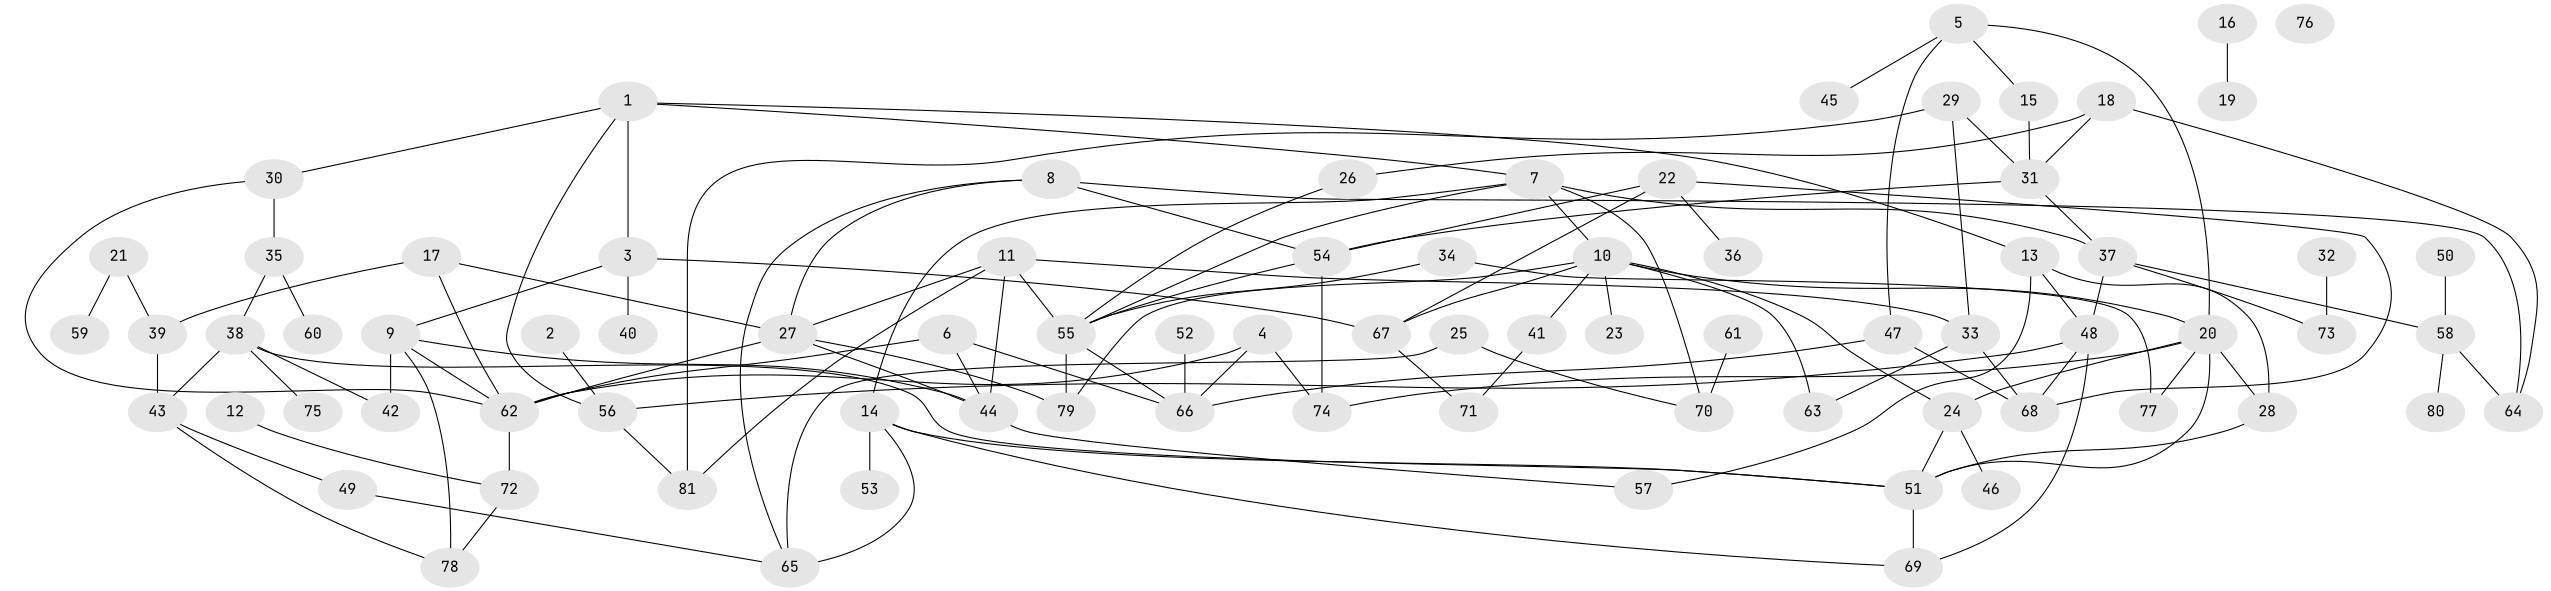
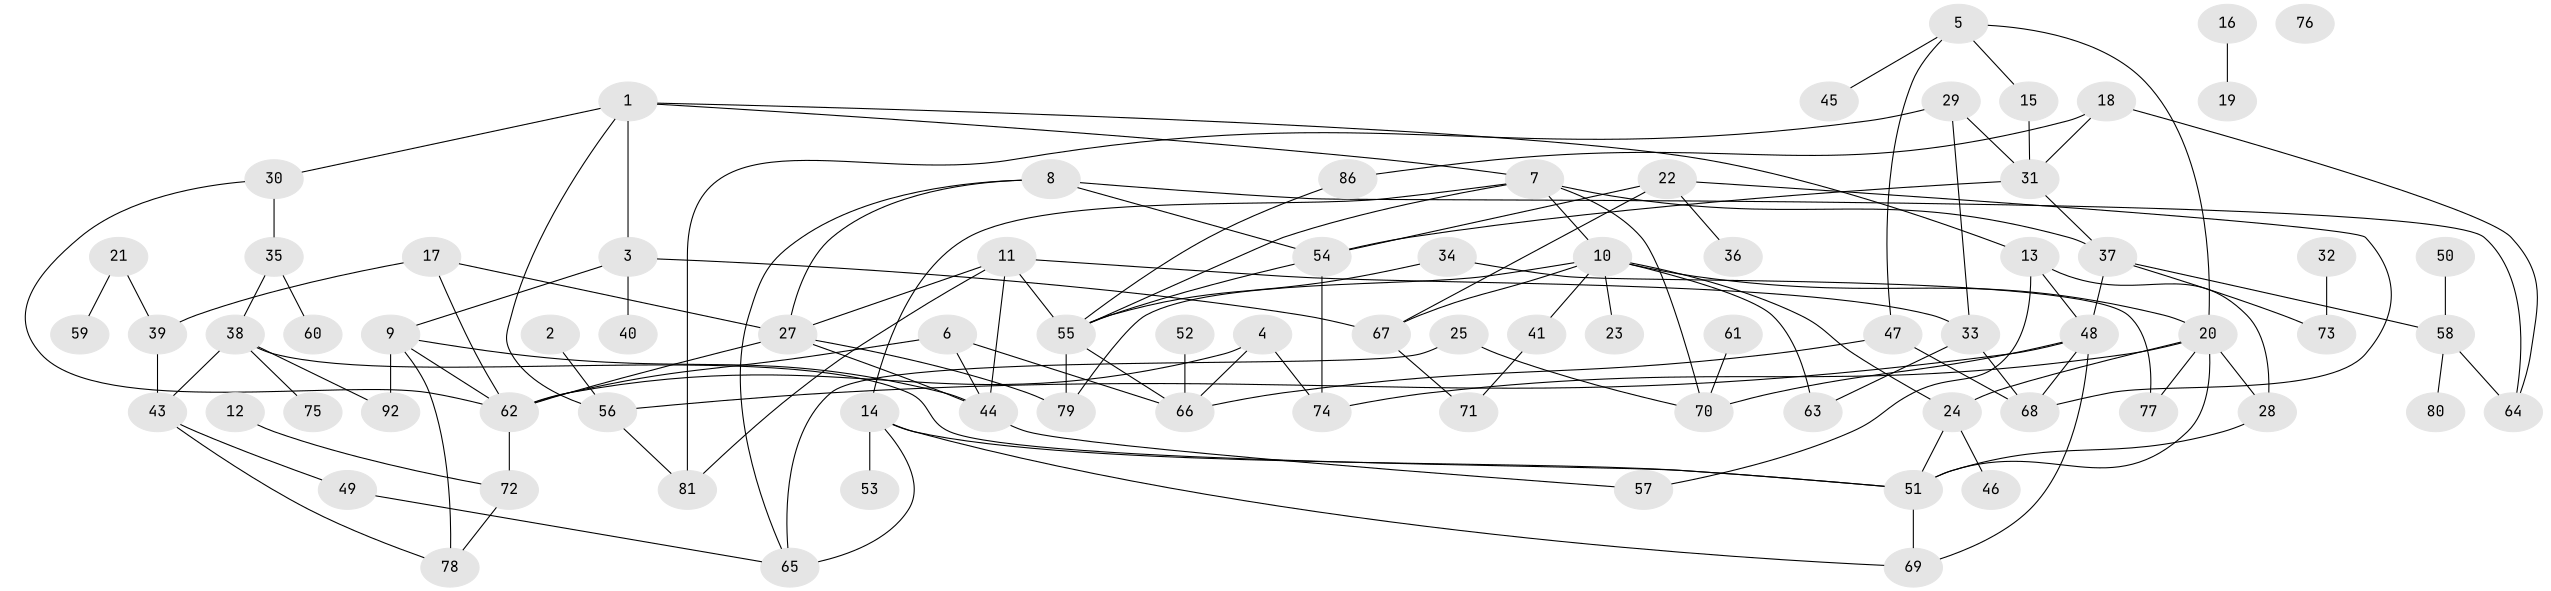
(1348, 179) -> (1348, 179)
none -> (1821, 384)
(391, 412) -> (391, 412)
